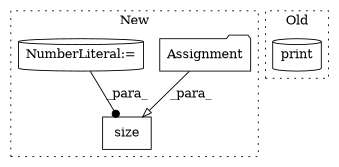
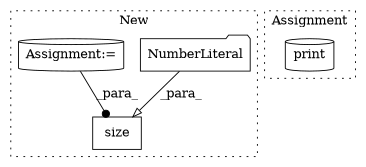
(297, 21) -> (310, 21)
(81, 55) -> (71, 55)
(205, 55) -> (195, 55)
